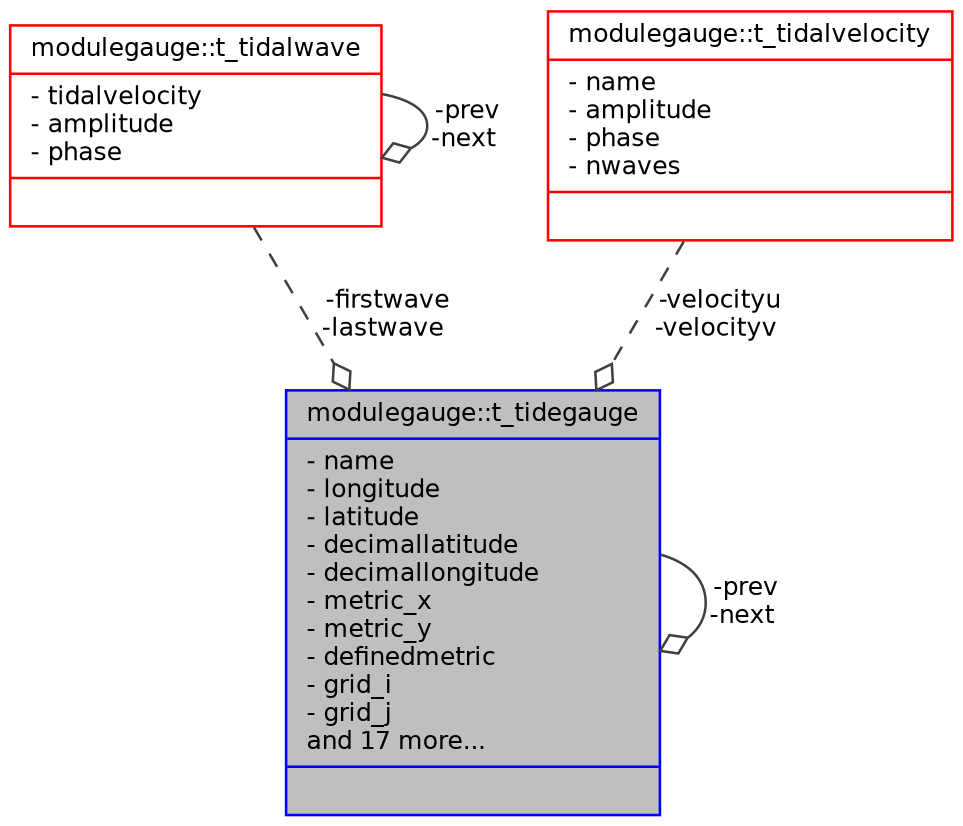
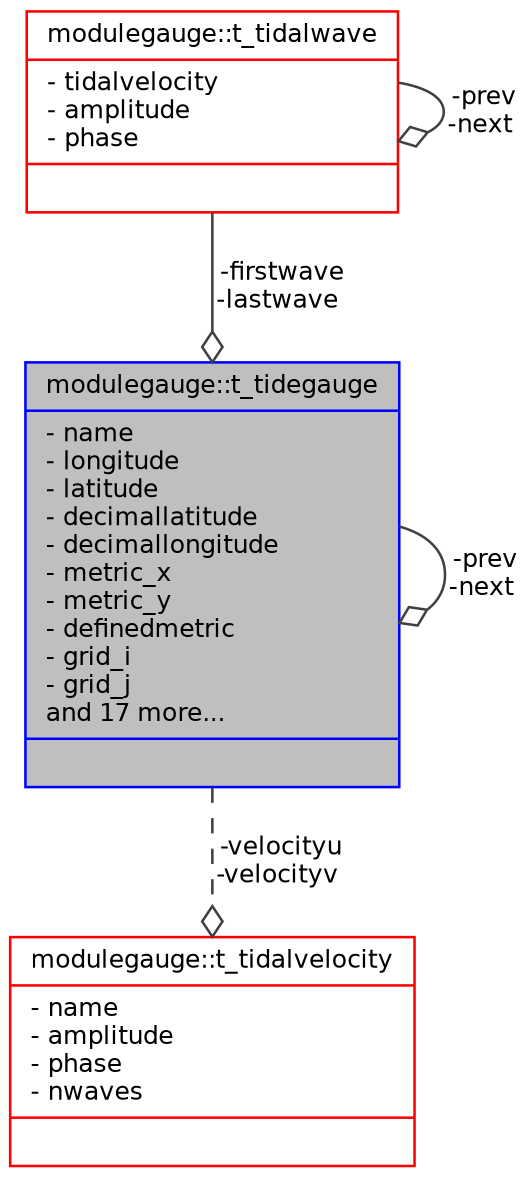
(294, 295) -> (212, 272)
(648, 303) -> (212, 846)
